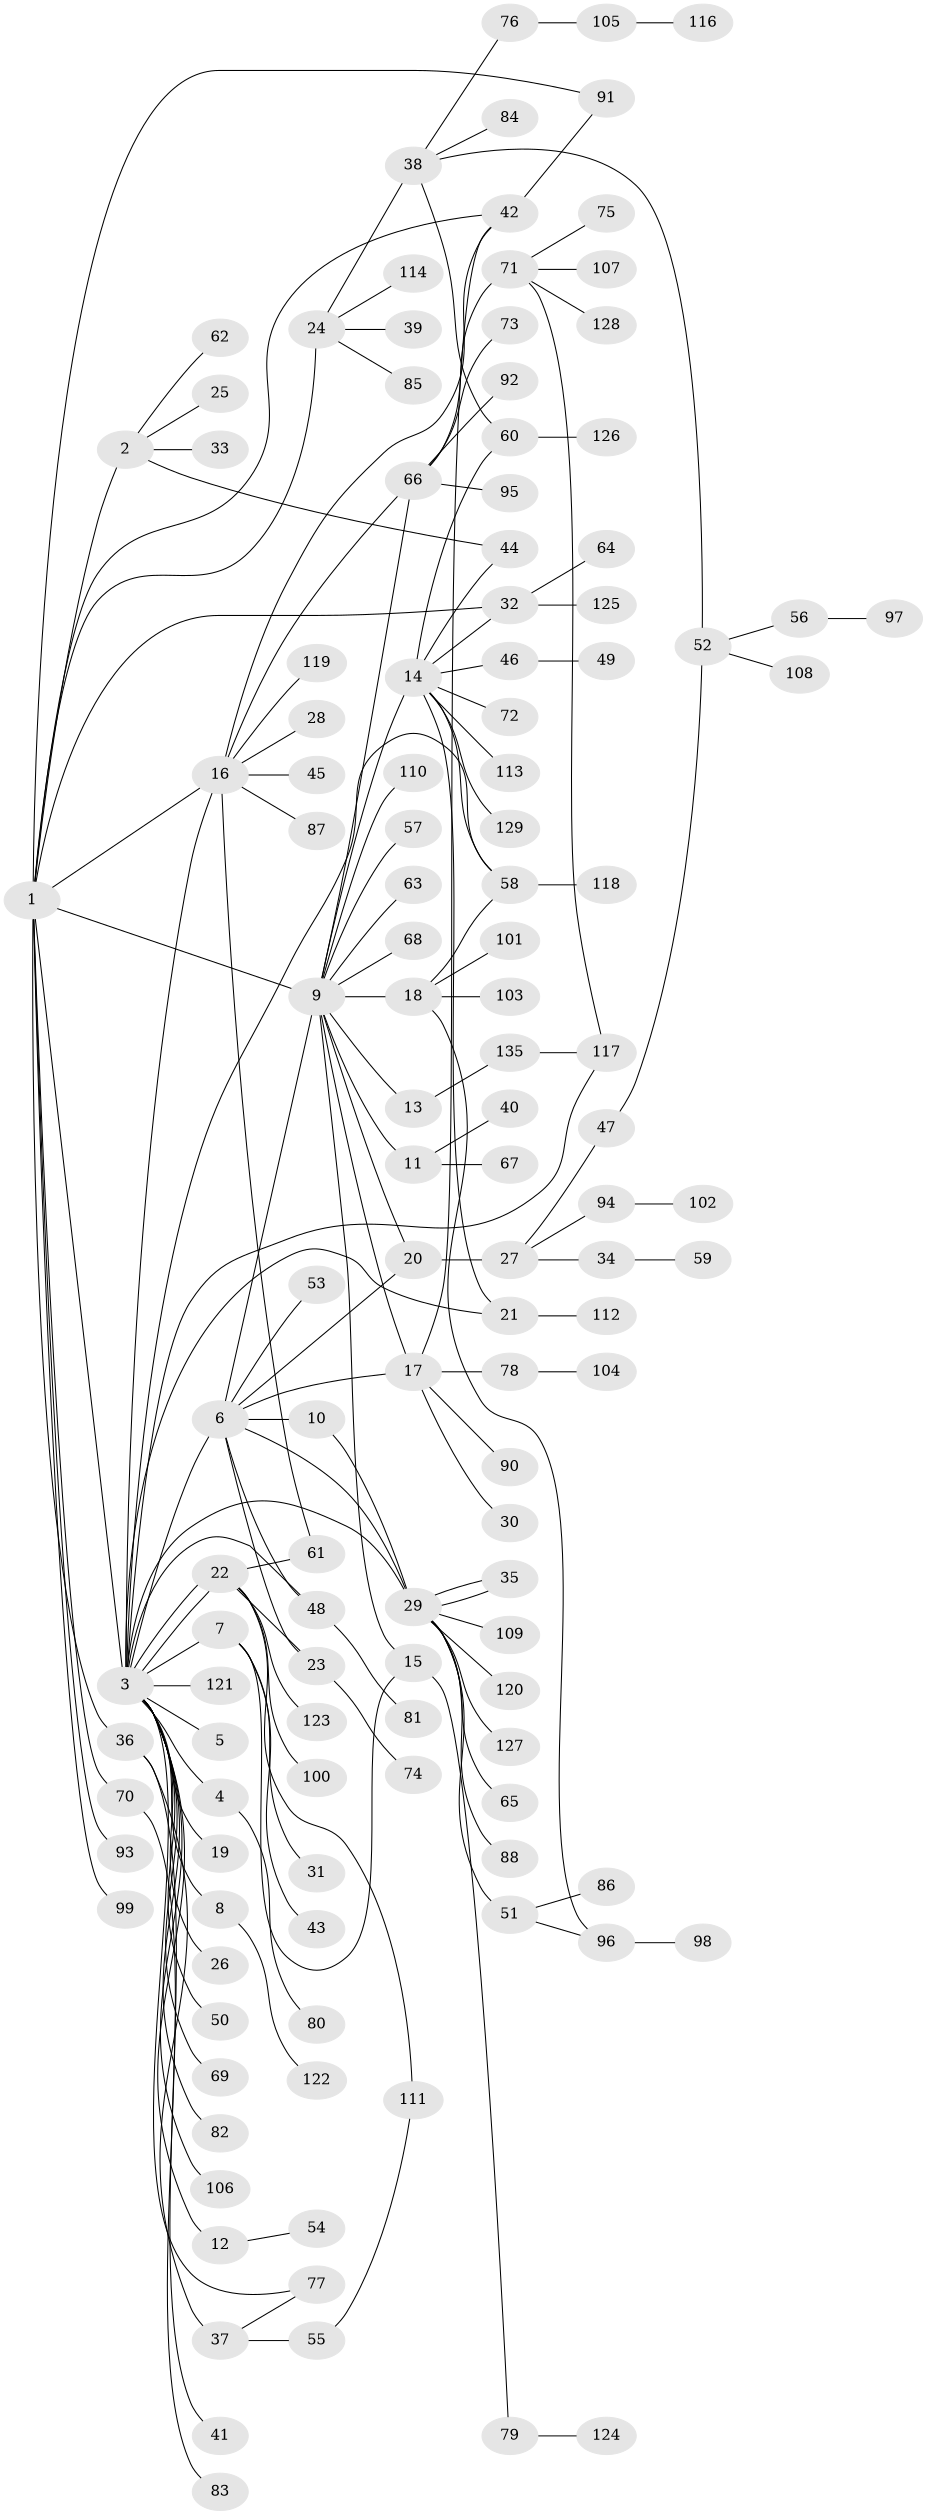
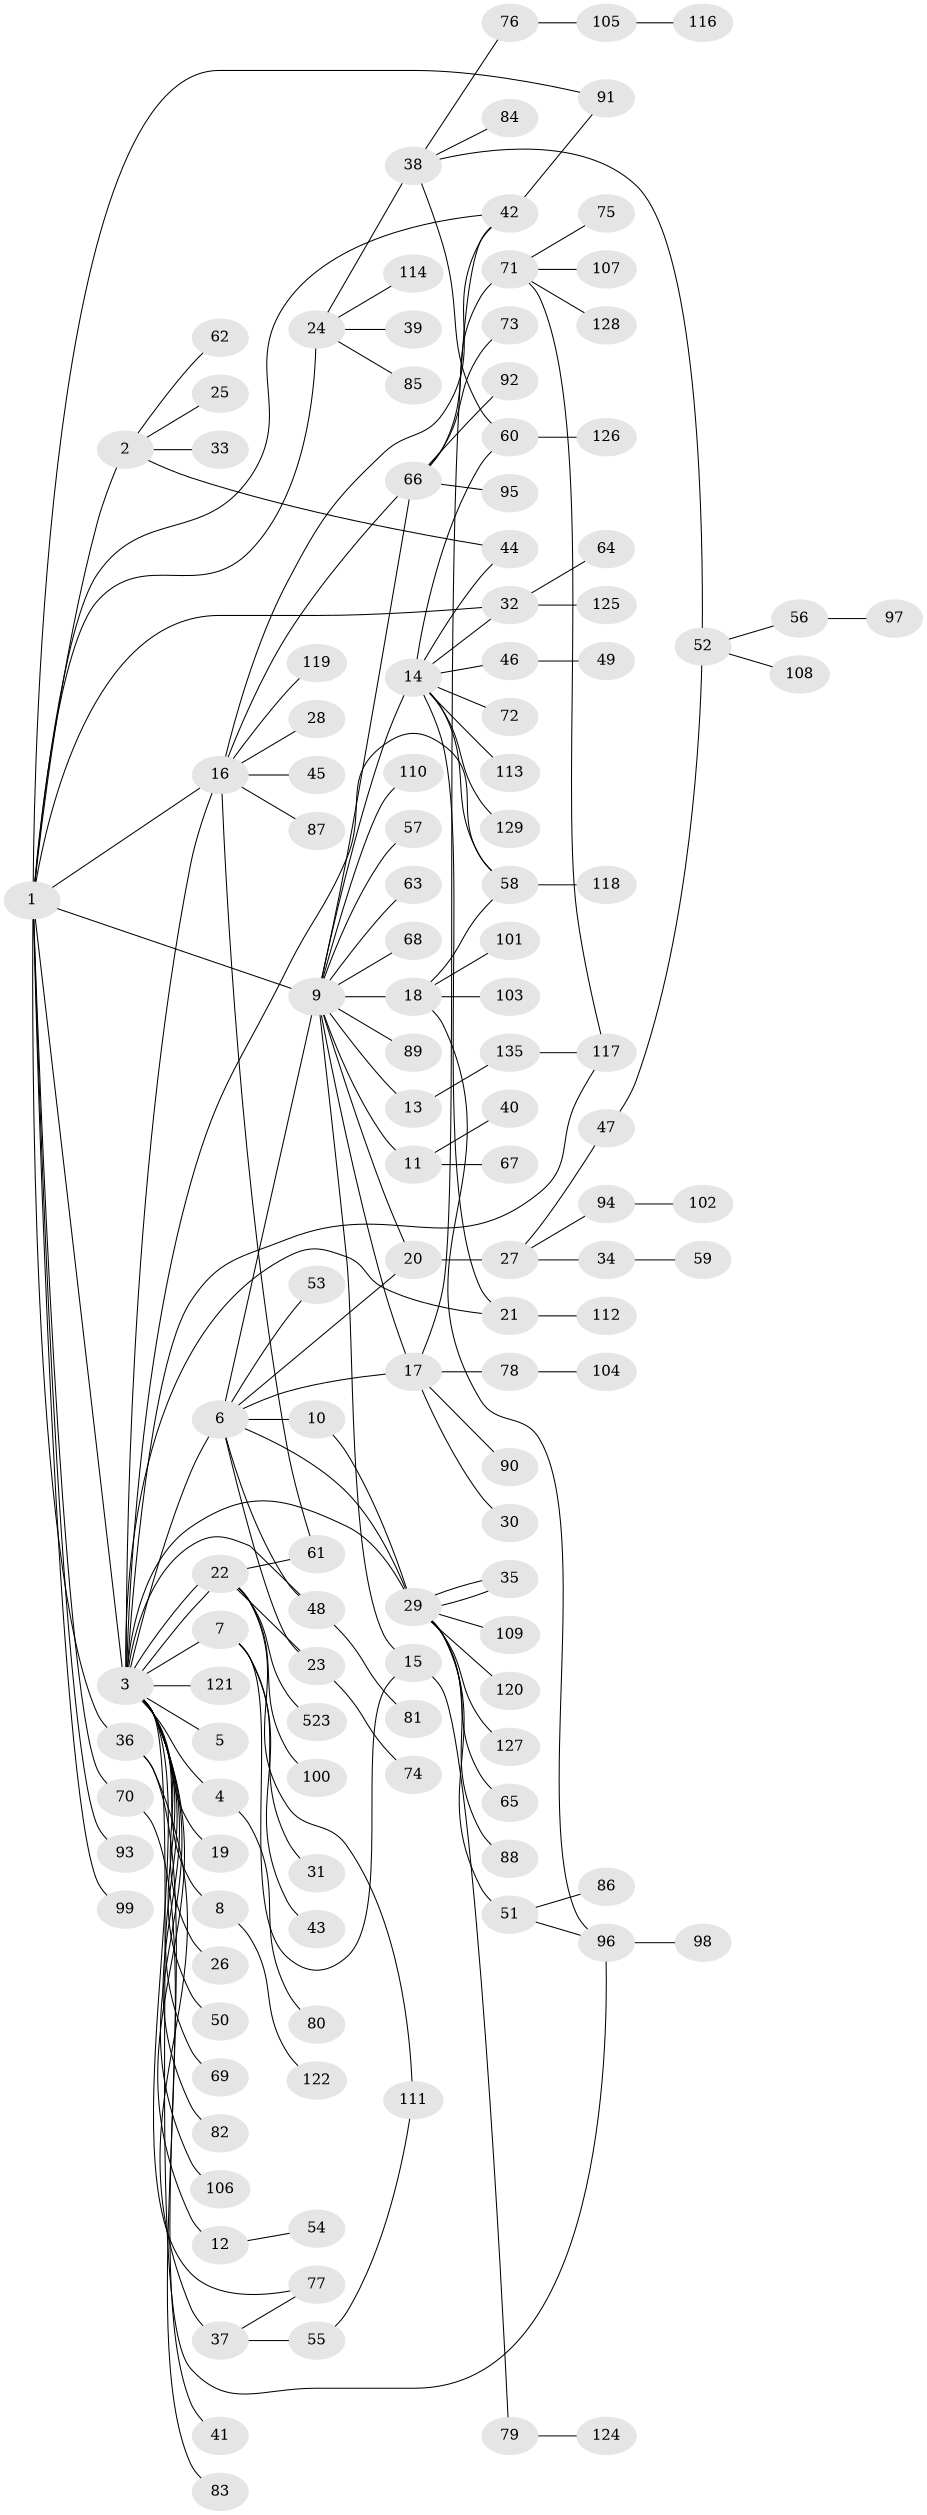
none -> (413, 1053)
(317, 1722) -> (317, 1722)
none -> (218, 2389)
